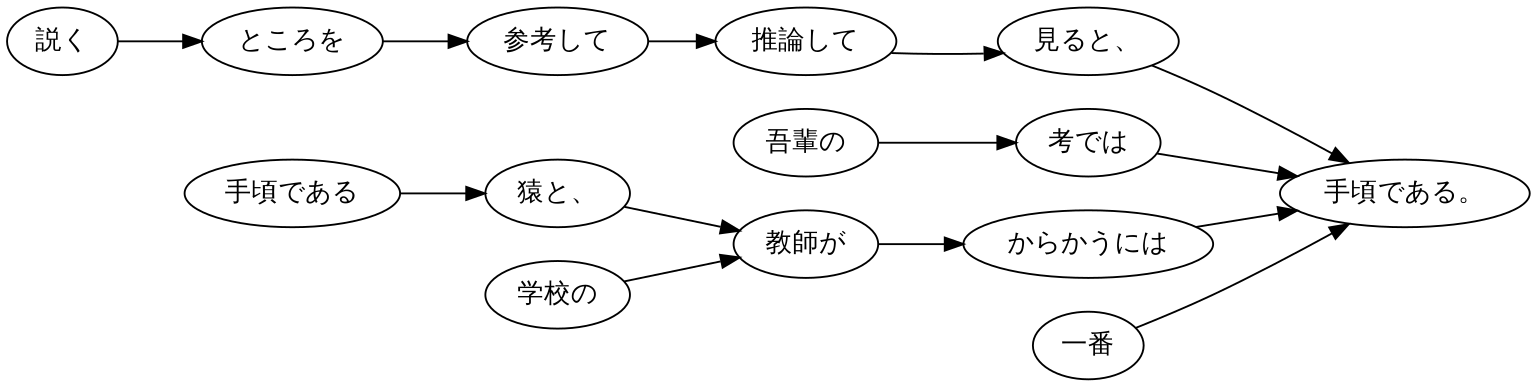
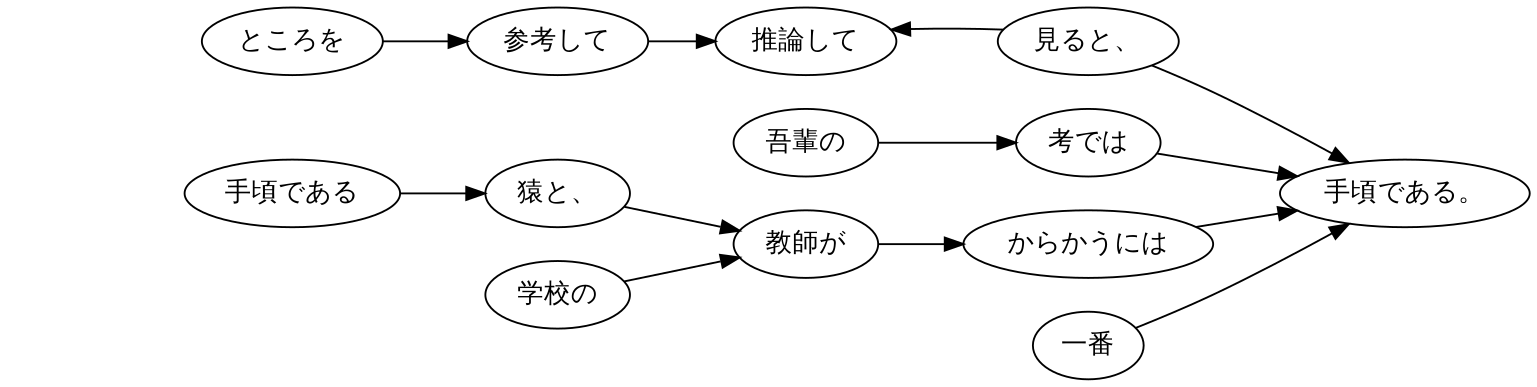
(62, 41) -> none
(938, 54) -> (957, 29)
